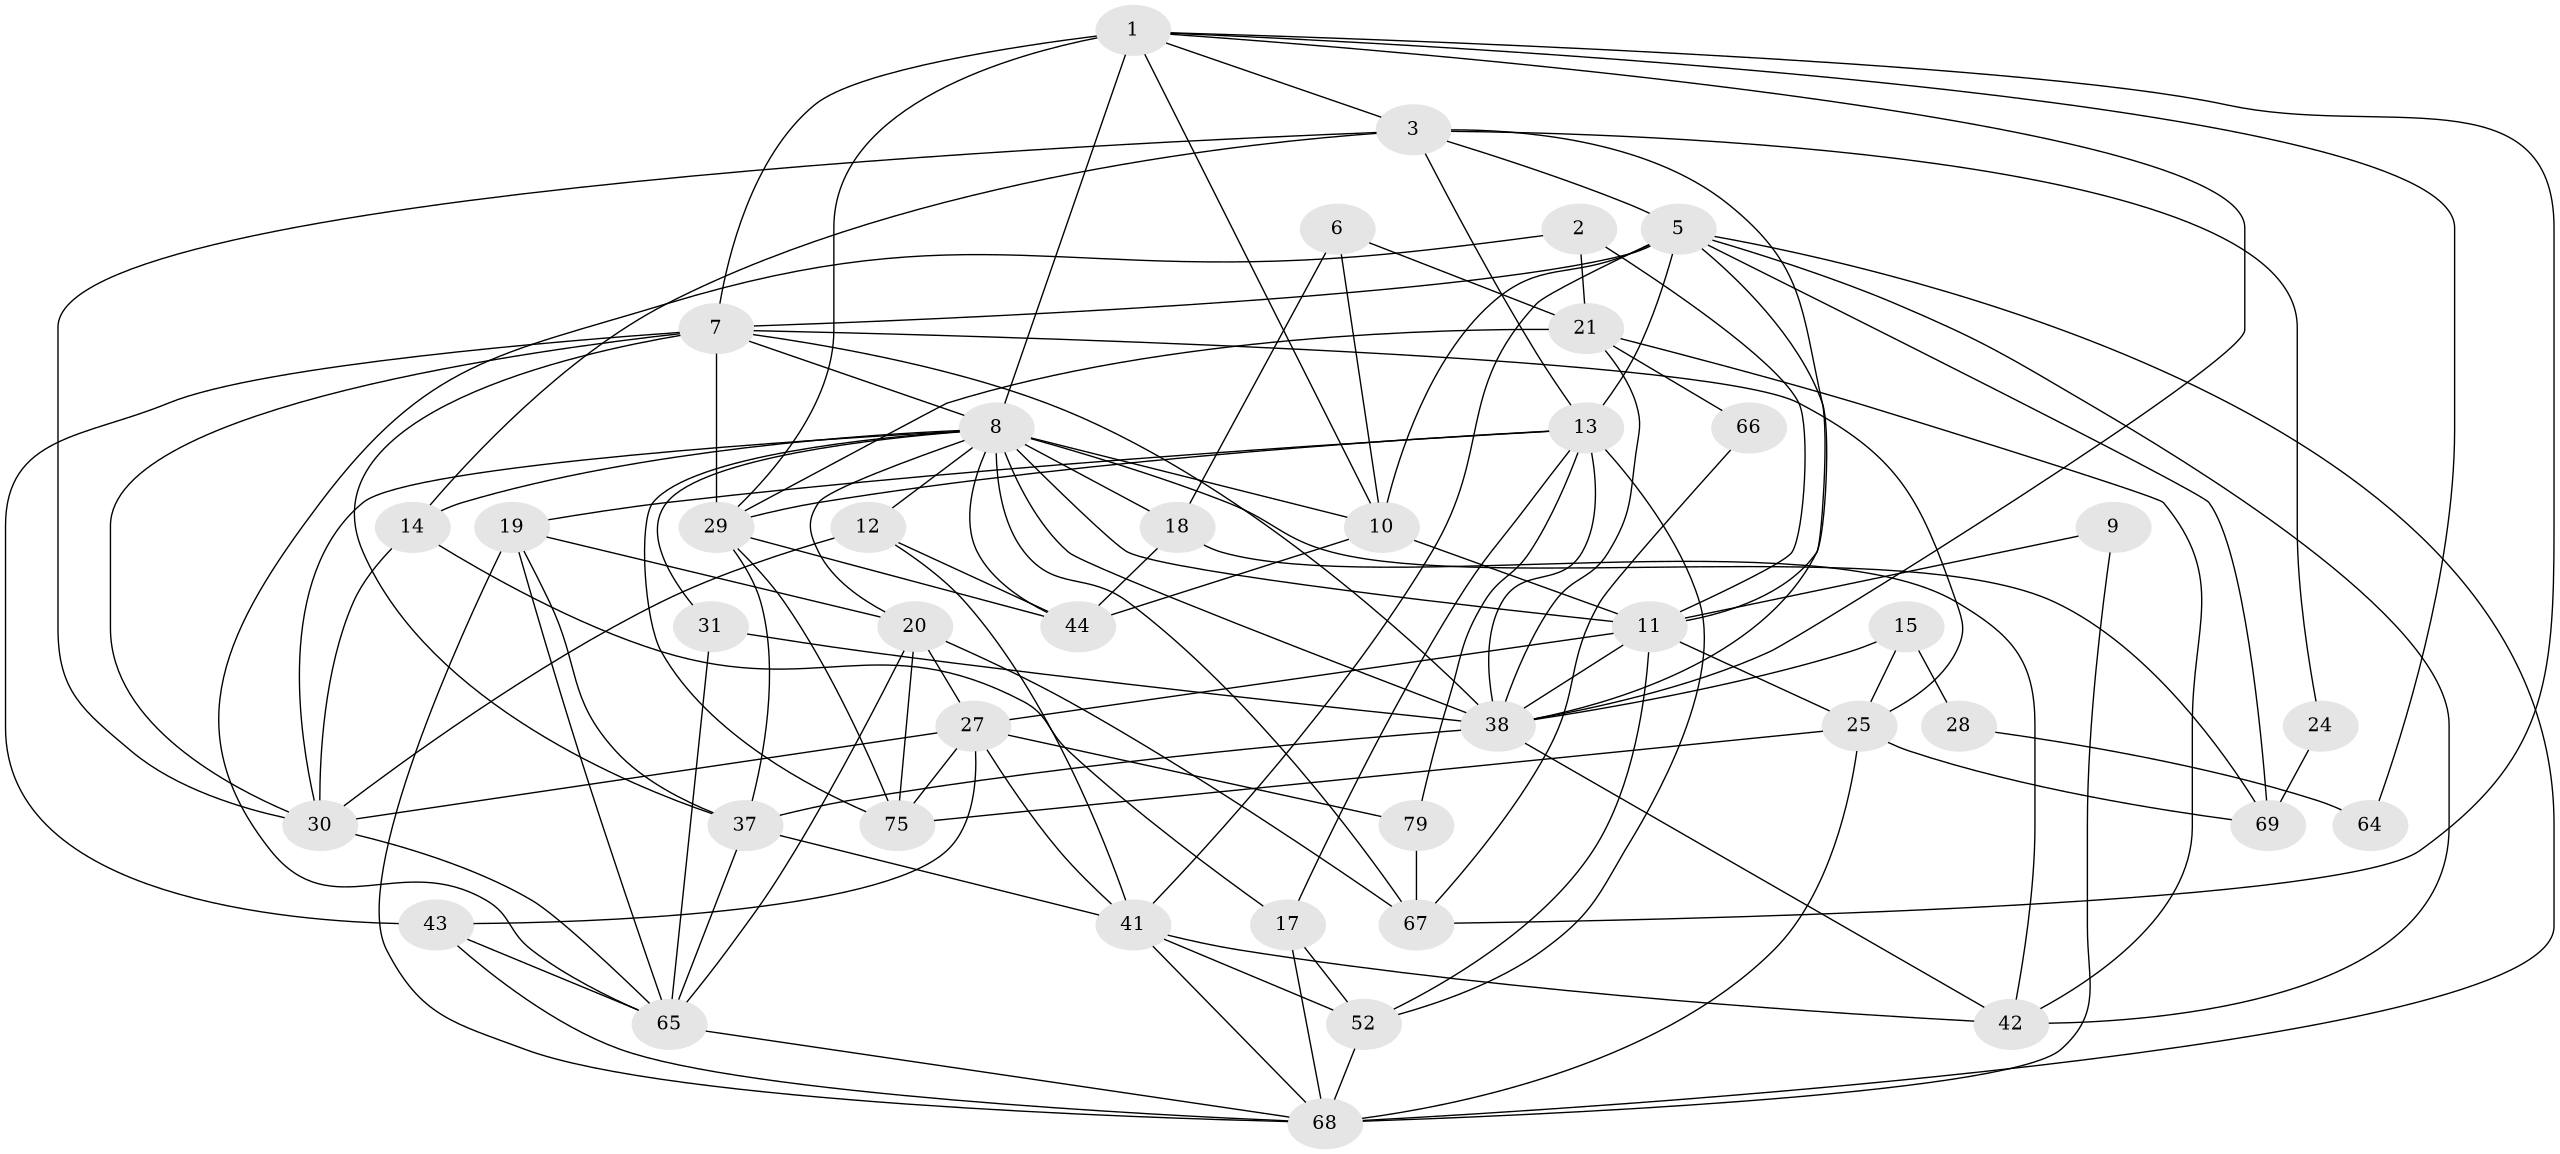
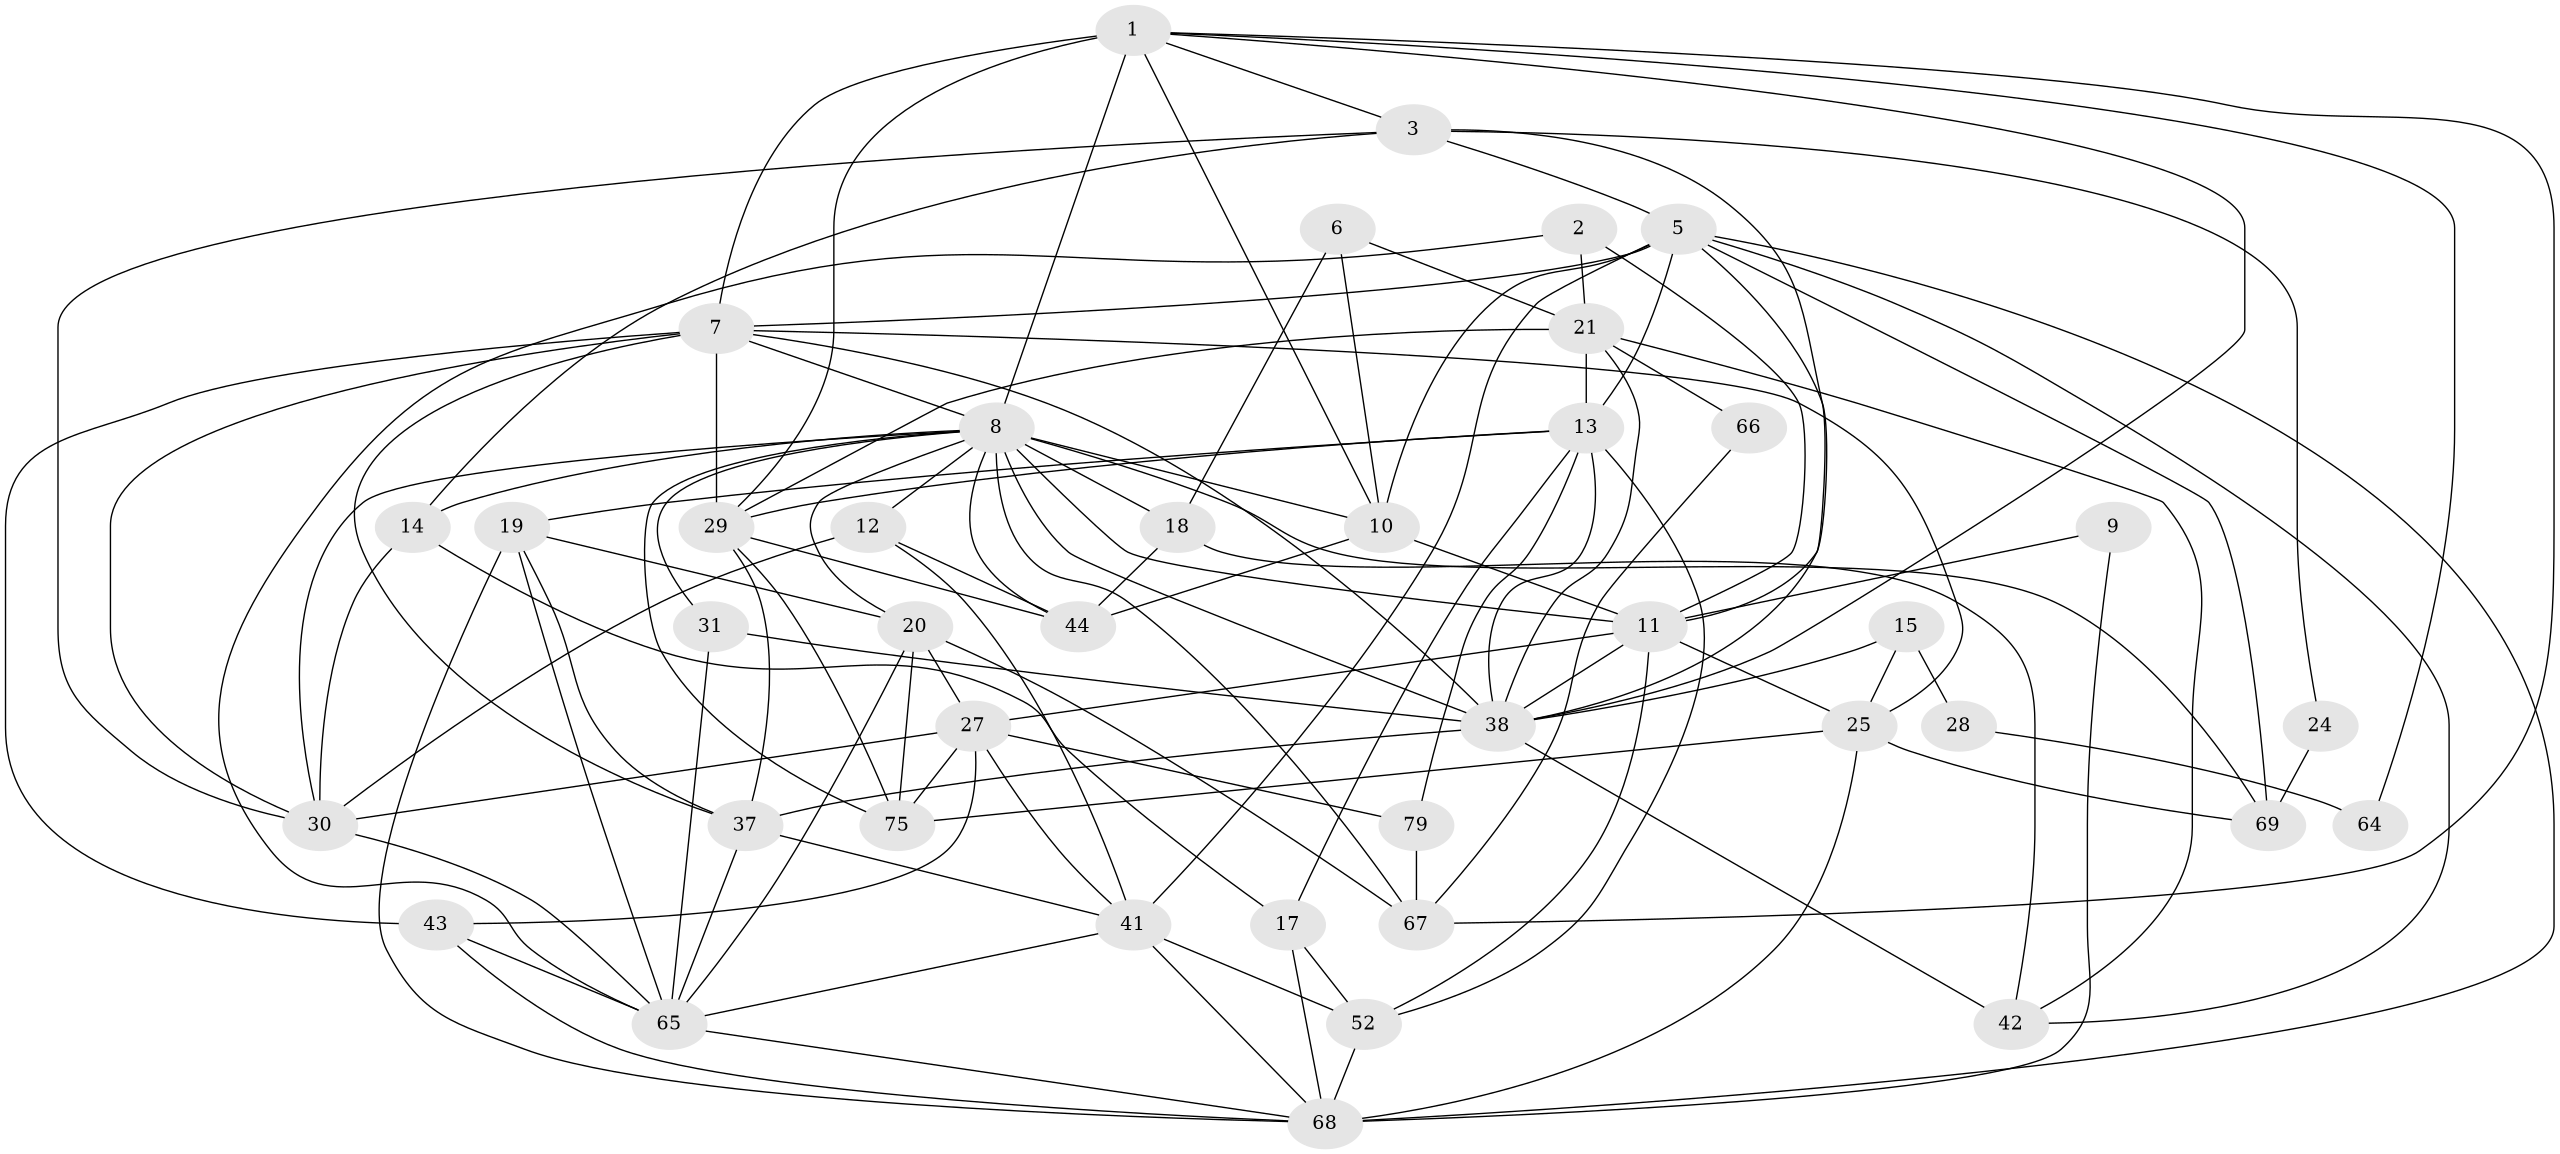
(1487, 269) -> (1586, 378)
(1569, 991) -> (901, 975)
